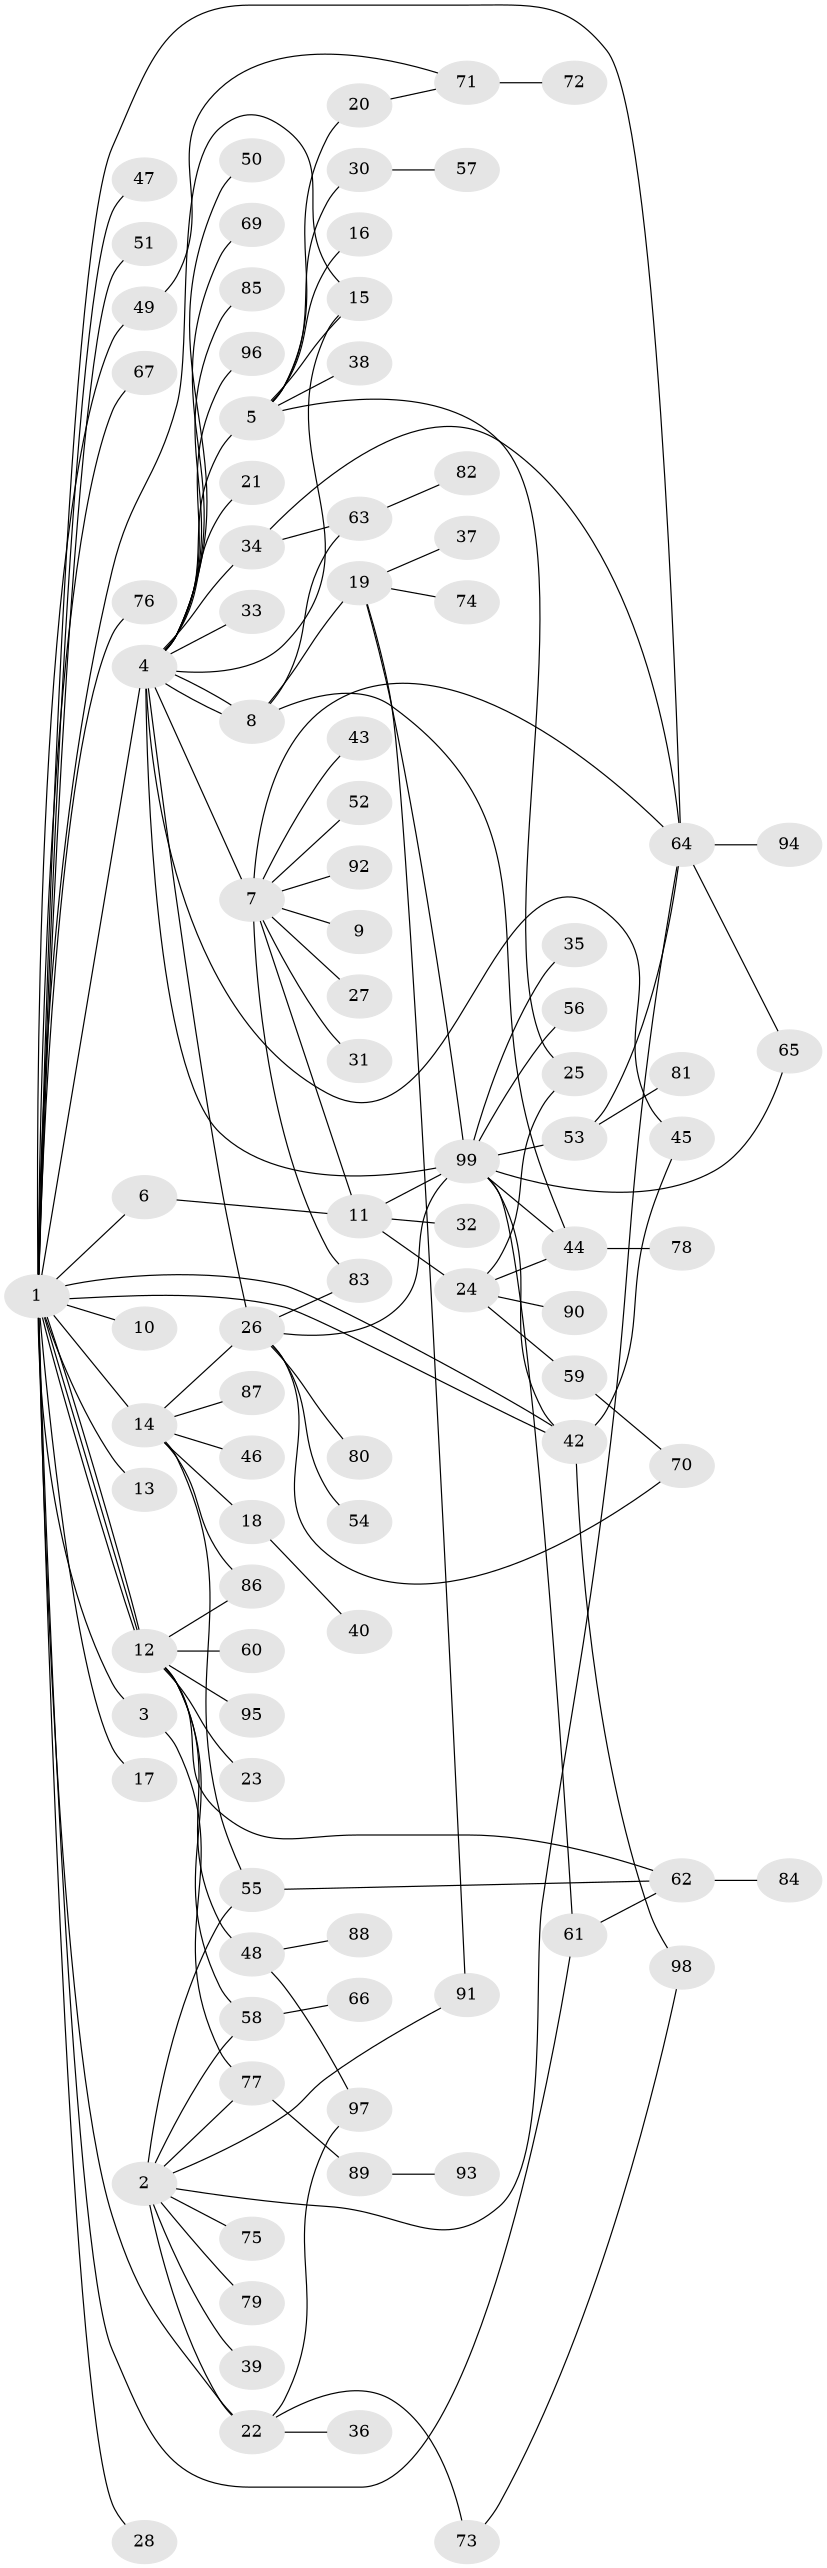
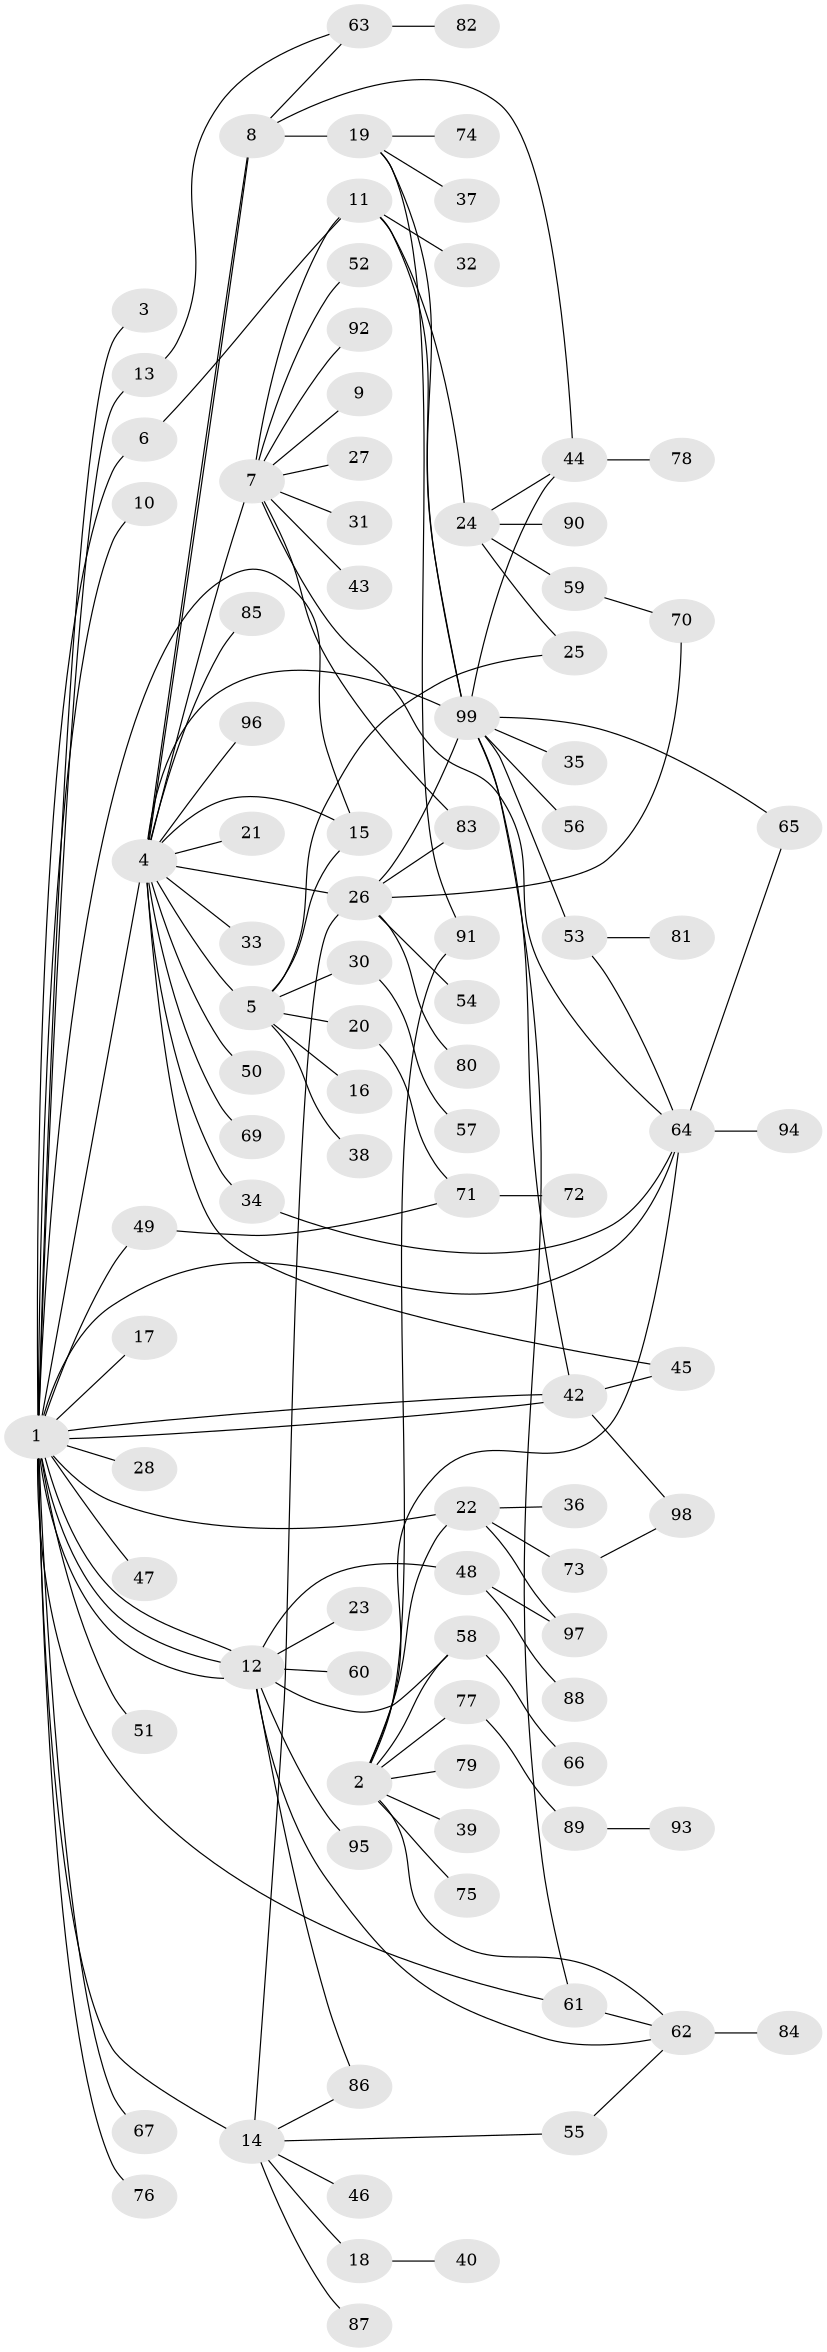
(306, 533) -> (193, 166)
(196, 1943) -> none
(176, 2030) -> (482, 1953)
